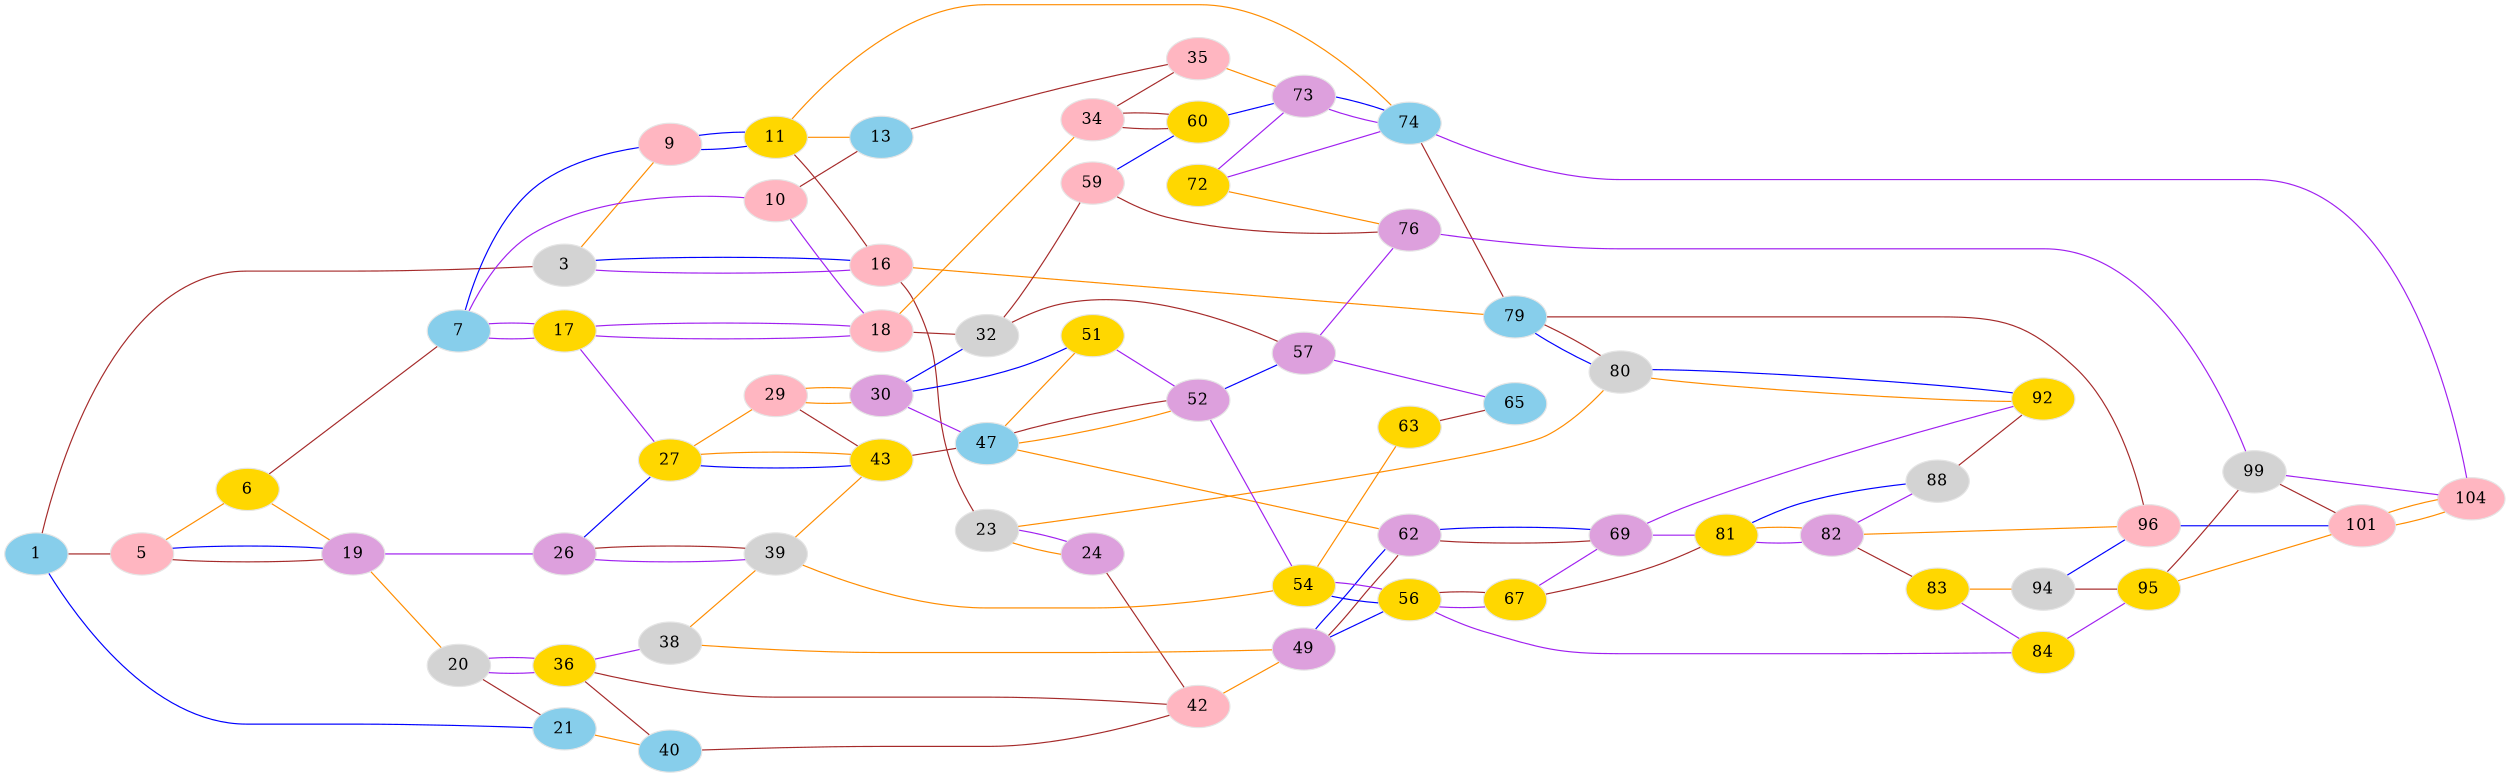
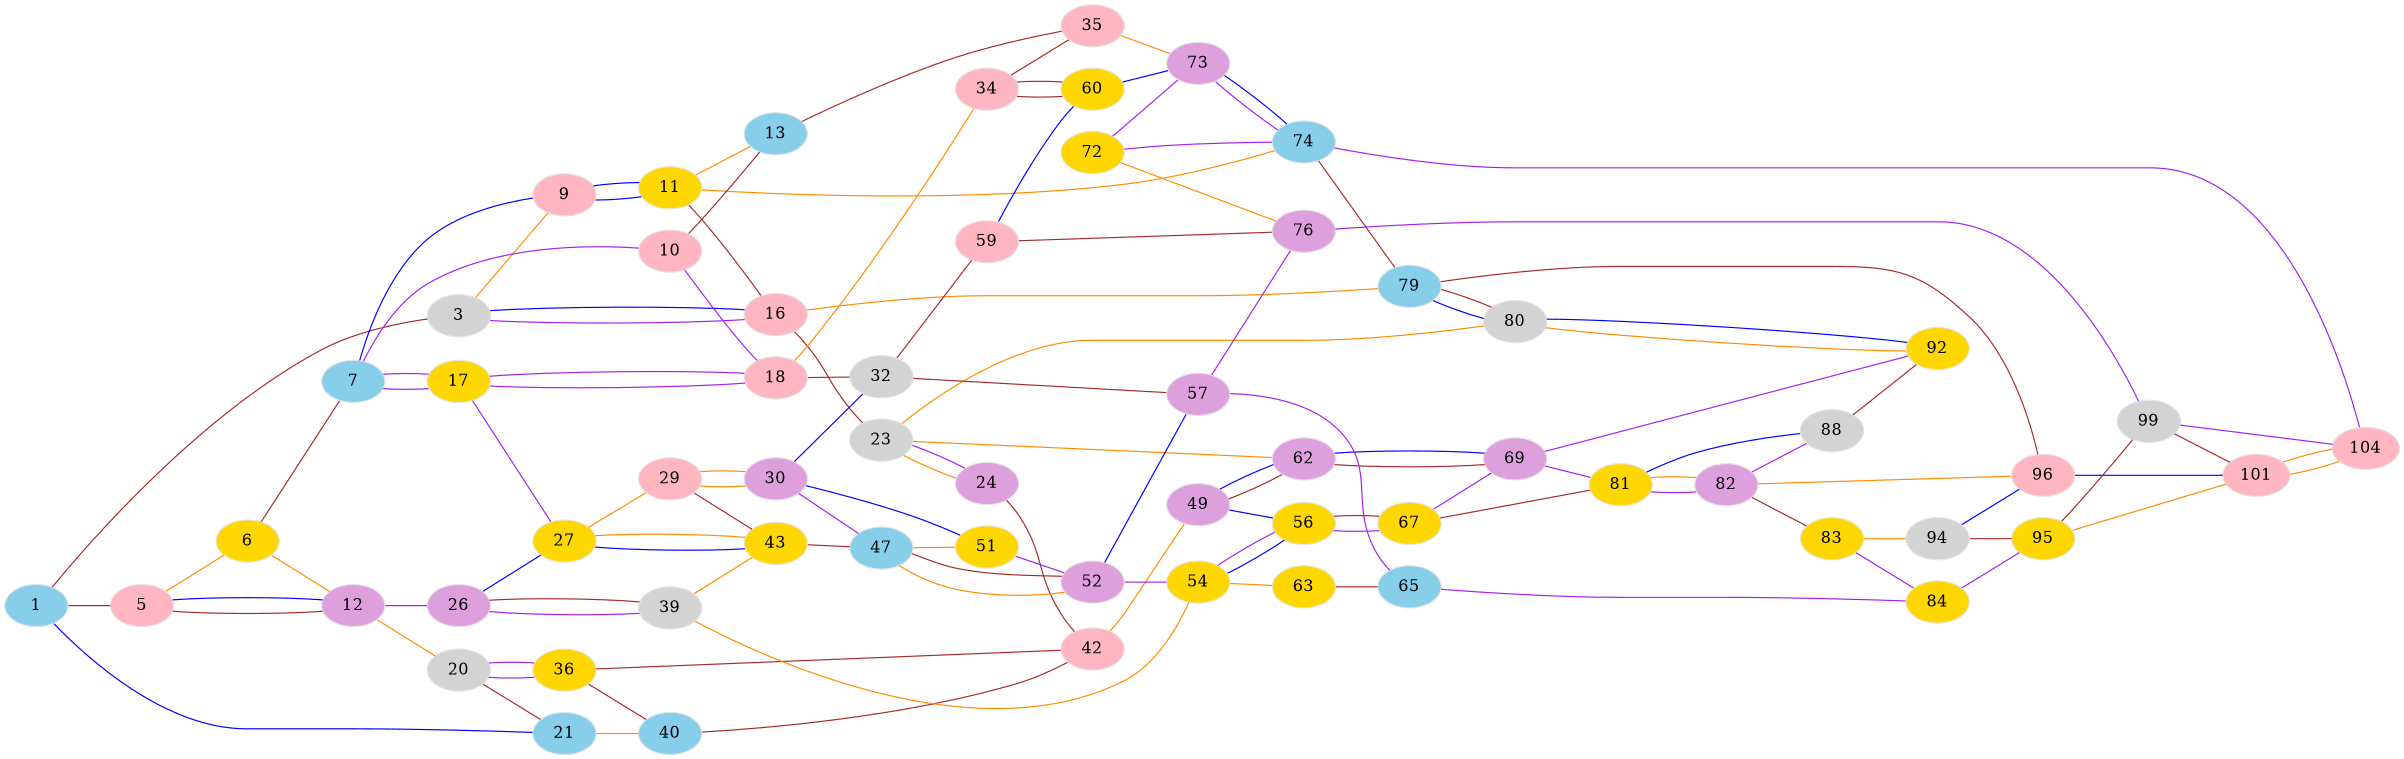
(1198, 489) -> (1092, 449)
(353, 554) -> (353, 606)
(670, 643) -> none
(1720, 654) -> (1673, 597)
